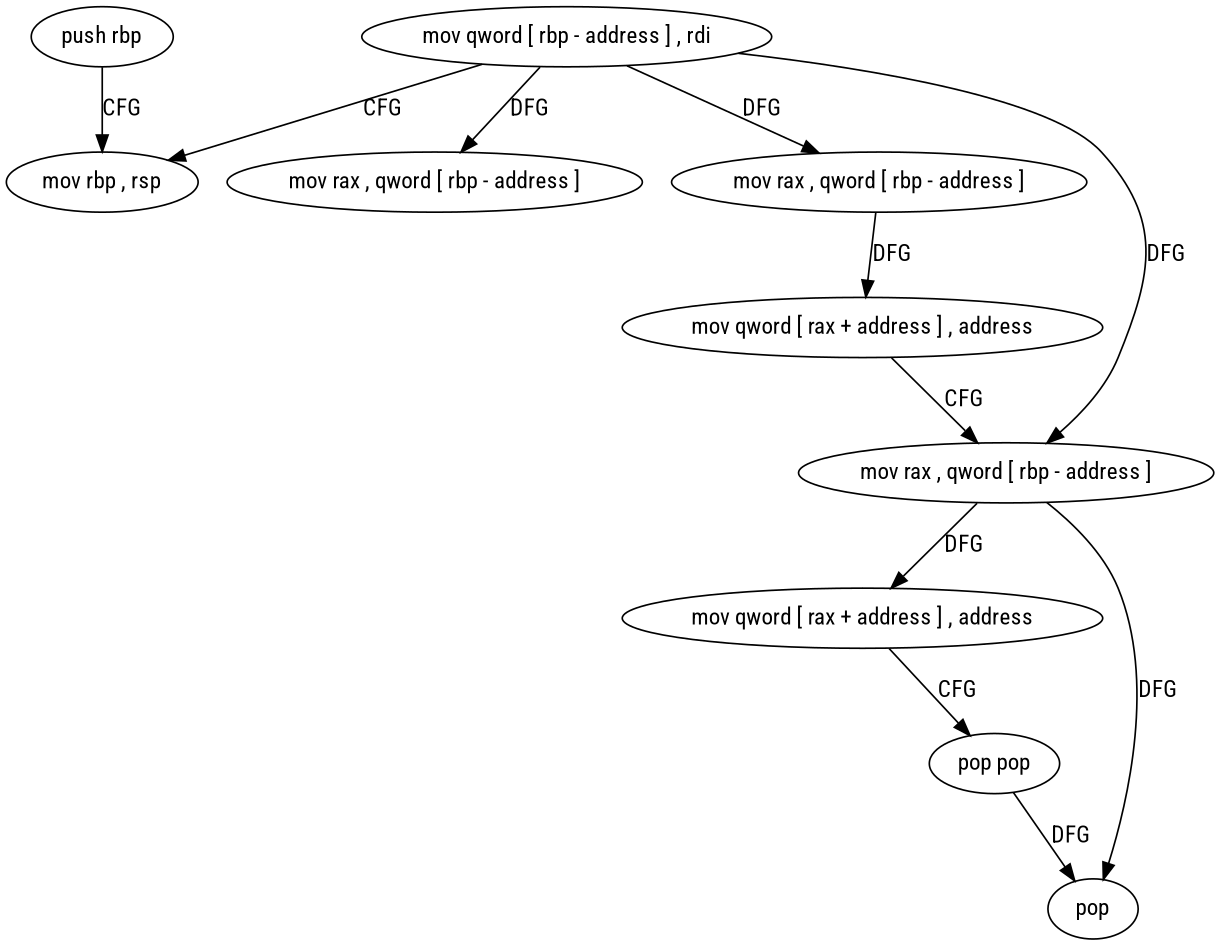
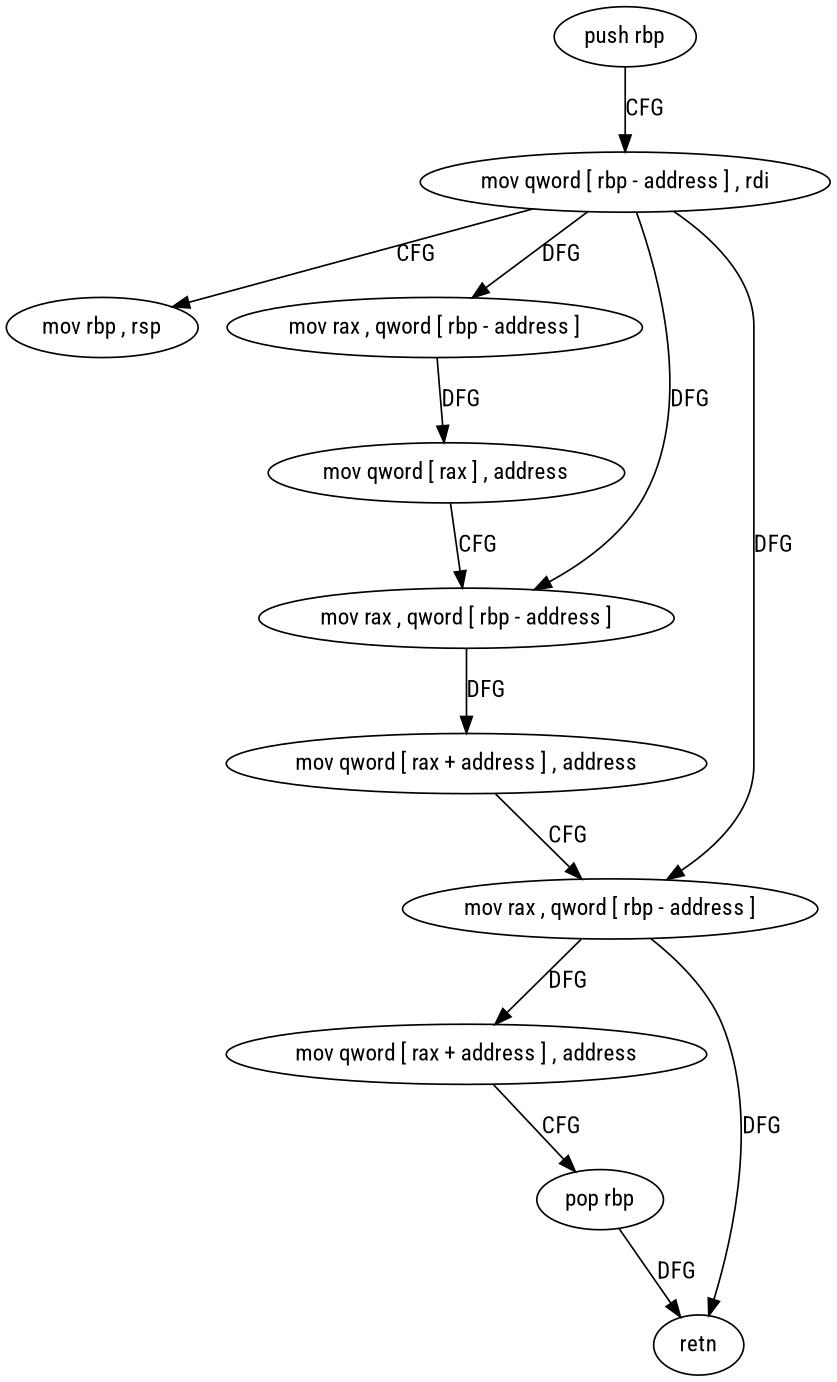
(102, 101) -> (625, 101)
none -> (446, 473)
(994, 764) -> (600, 1200)
(1093, 909) -> (699, 1345)
